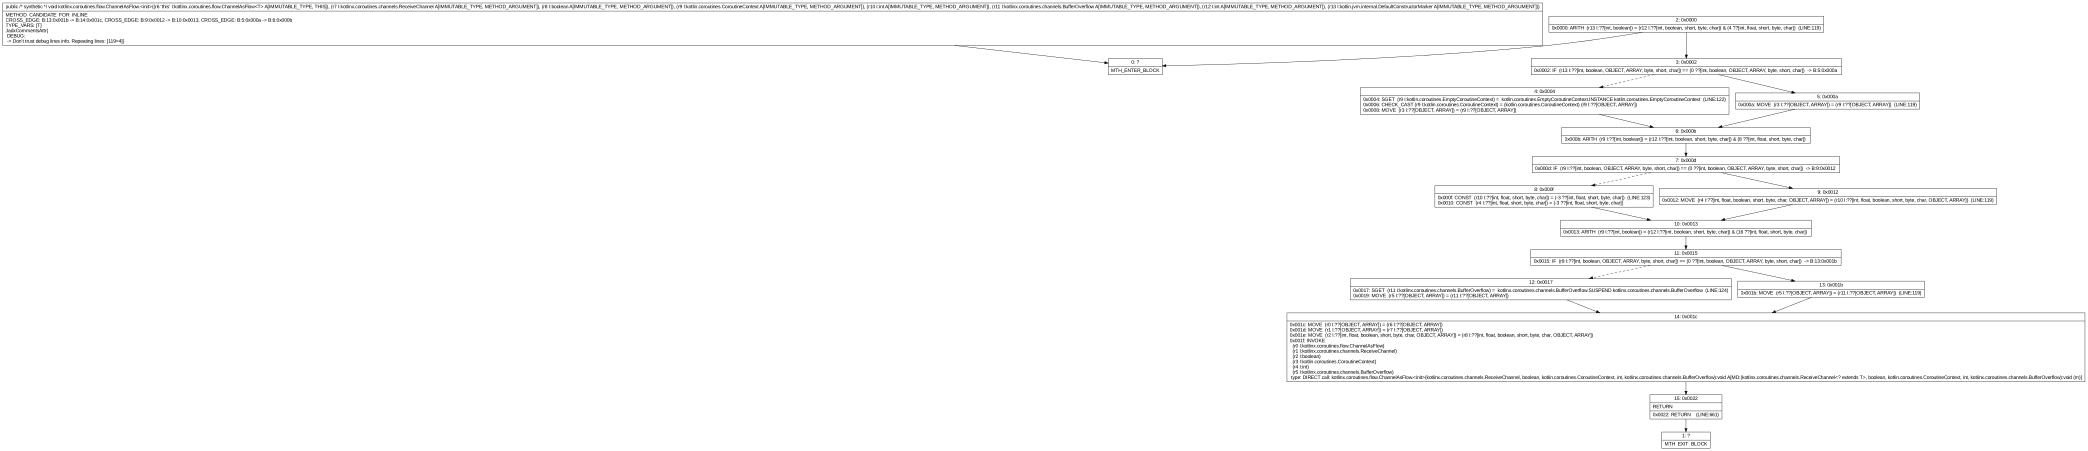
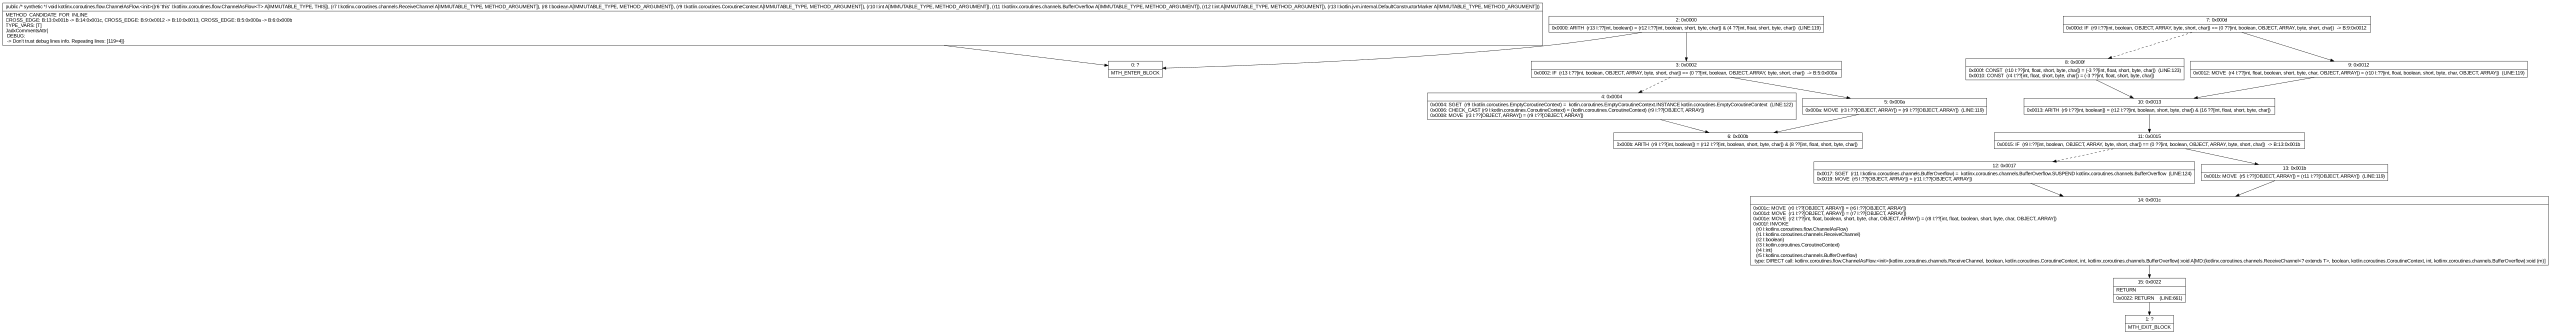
(1686, 148) -> none
